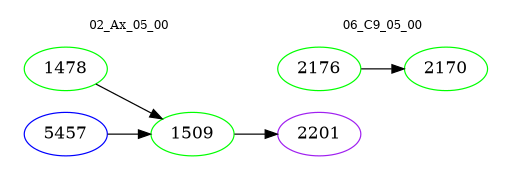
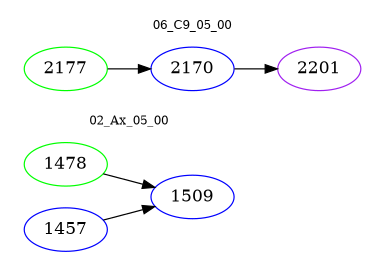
(319, 69) -> (66, 69)
(446, 69) -> (193, 69)
(66, 134) -> (66, 230)
(193, 134) -> (193, 197)
(251, 134) -> (250, 69)
